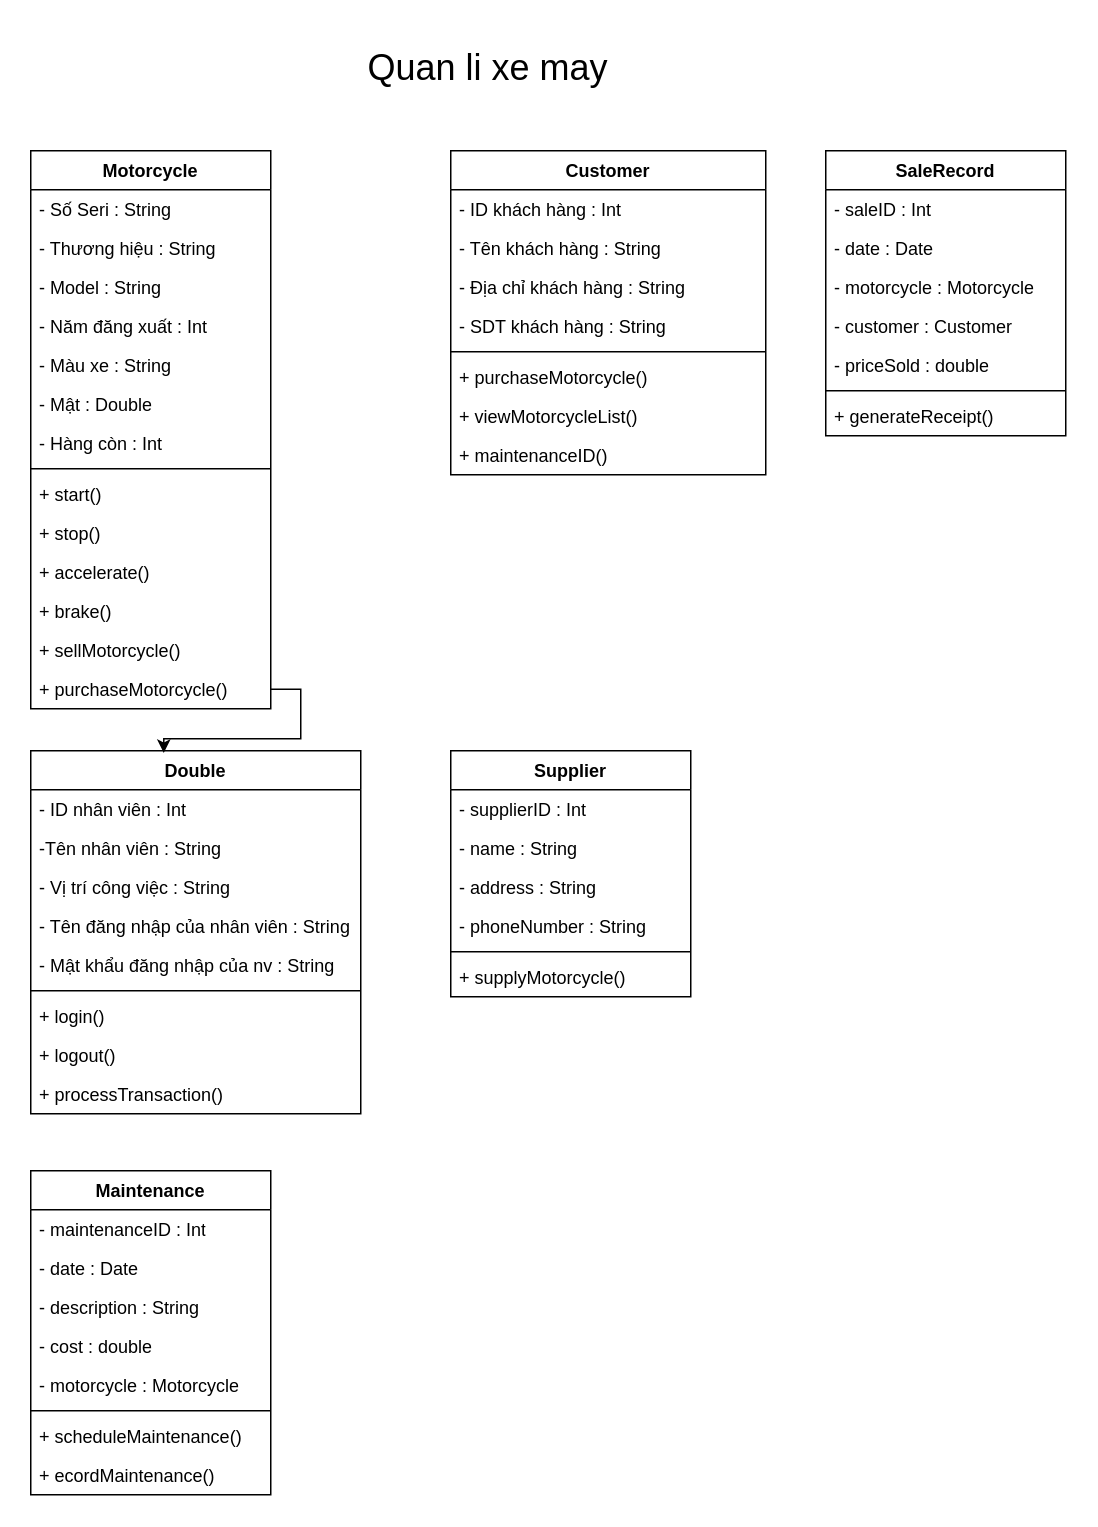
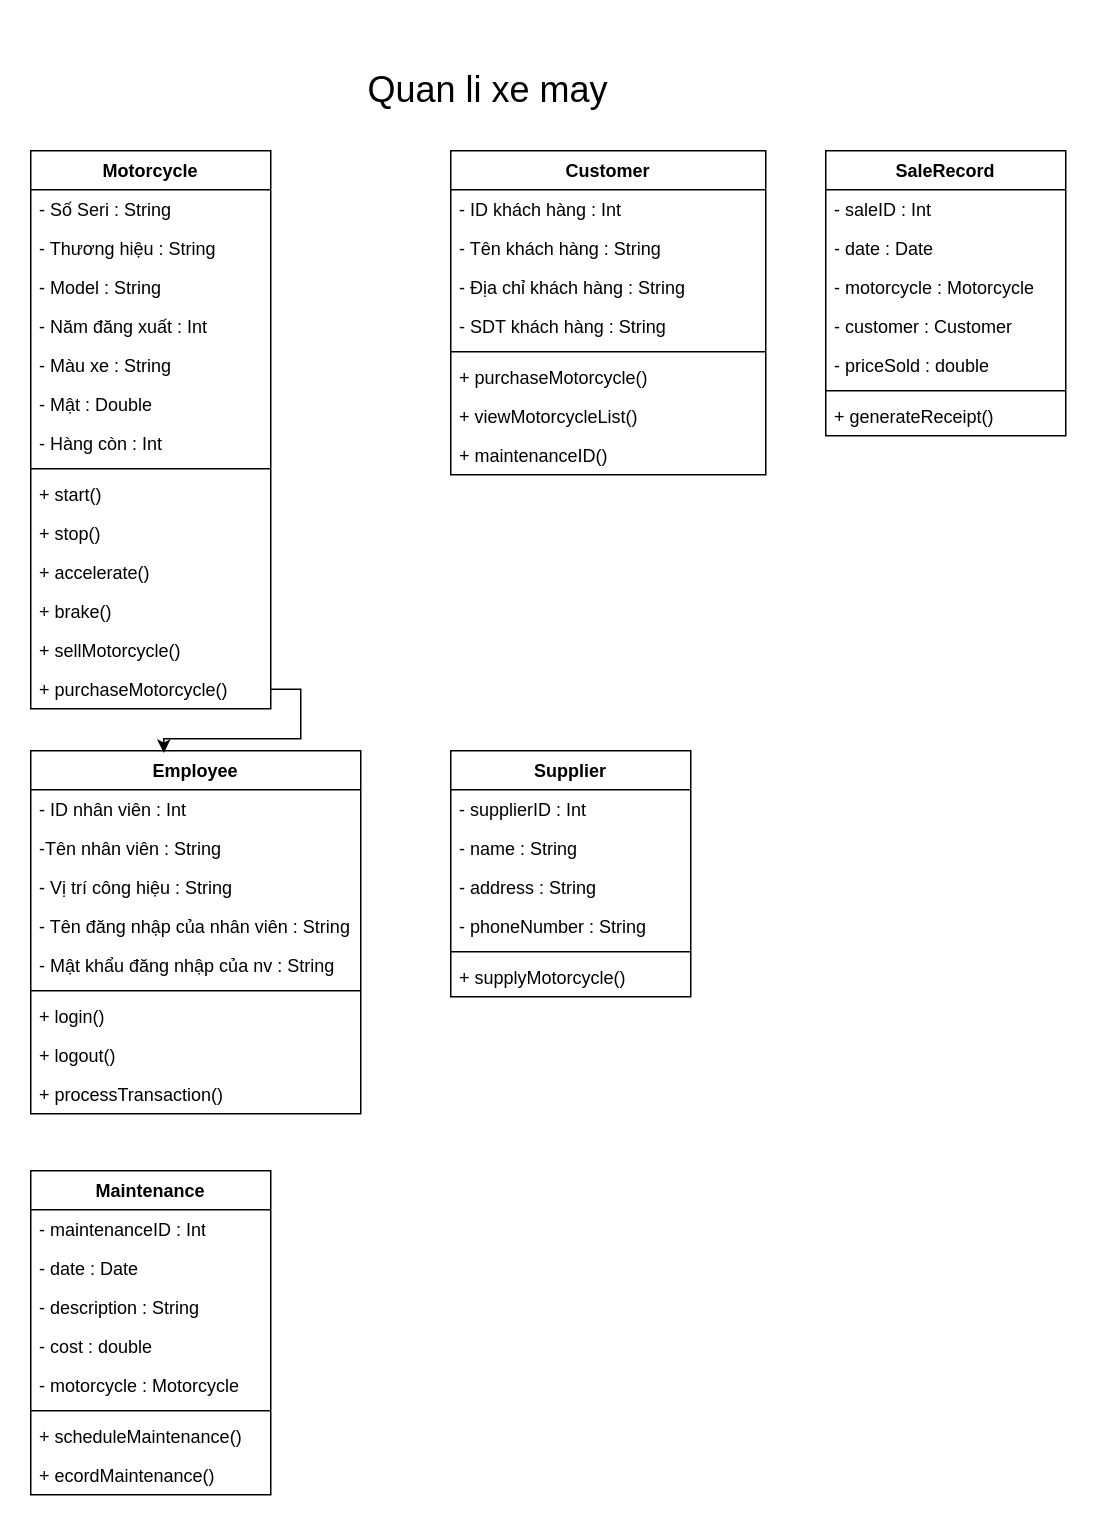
(488, 68) -> (488, 91)
(196, 772) -> (196, 772)
(155, 889) -> (155, 889)
